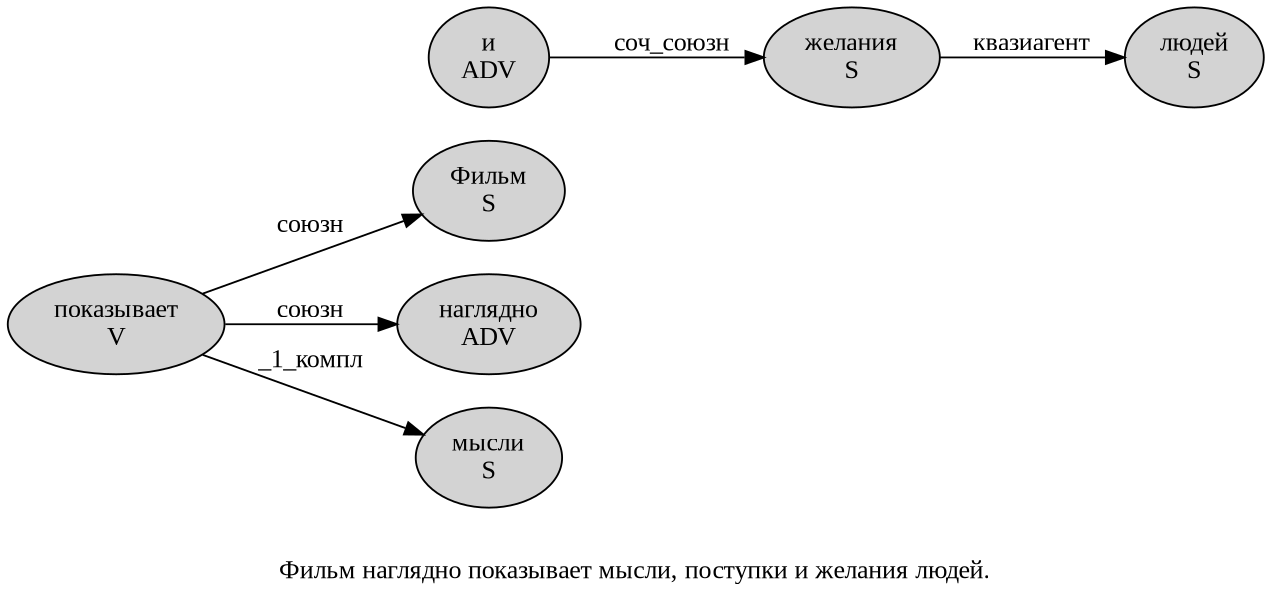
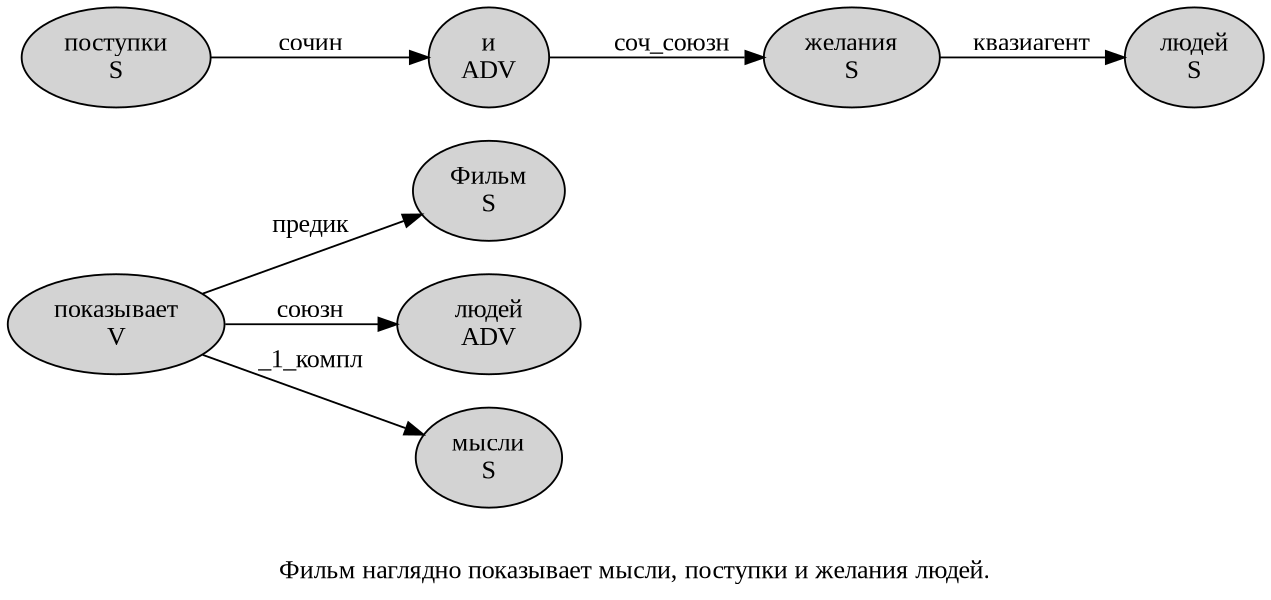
none -> (116, 57)
(311, 225) -> (311, 225)
(489, 324) -> (489, 324)
